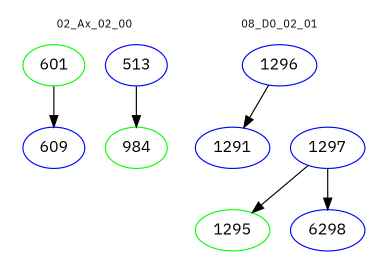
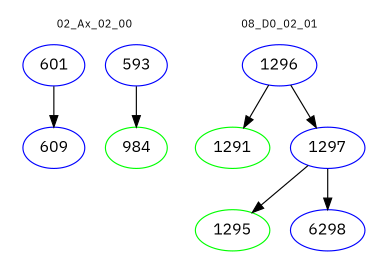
(54, 65) -> (54, 65)
(136, 65) -> (136, 65)
none -> (301, 101)
(233, 148) -> (233, 148)
